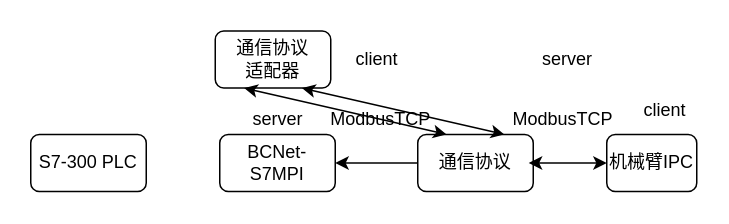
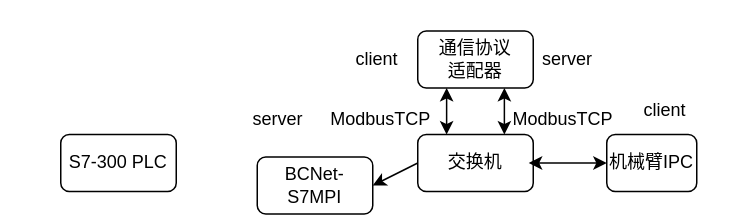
(273, 59) -> (476, 59)
(89, 163) -> (119, 163)
(278, 163) -> (315, 185)
(476, 163) -> (476, 163)
